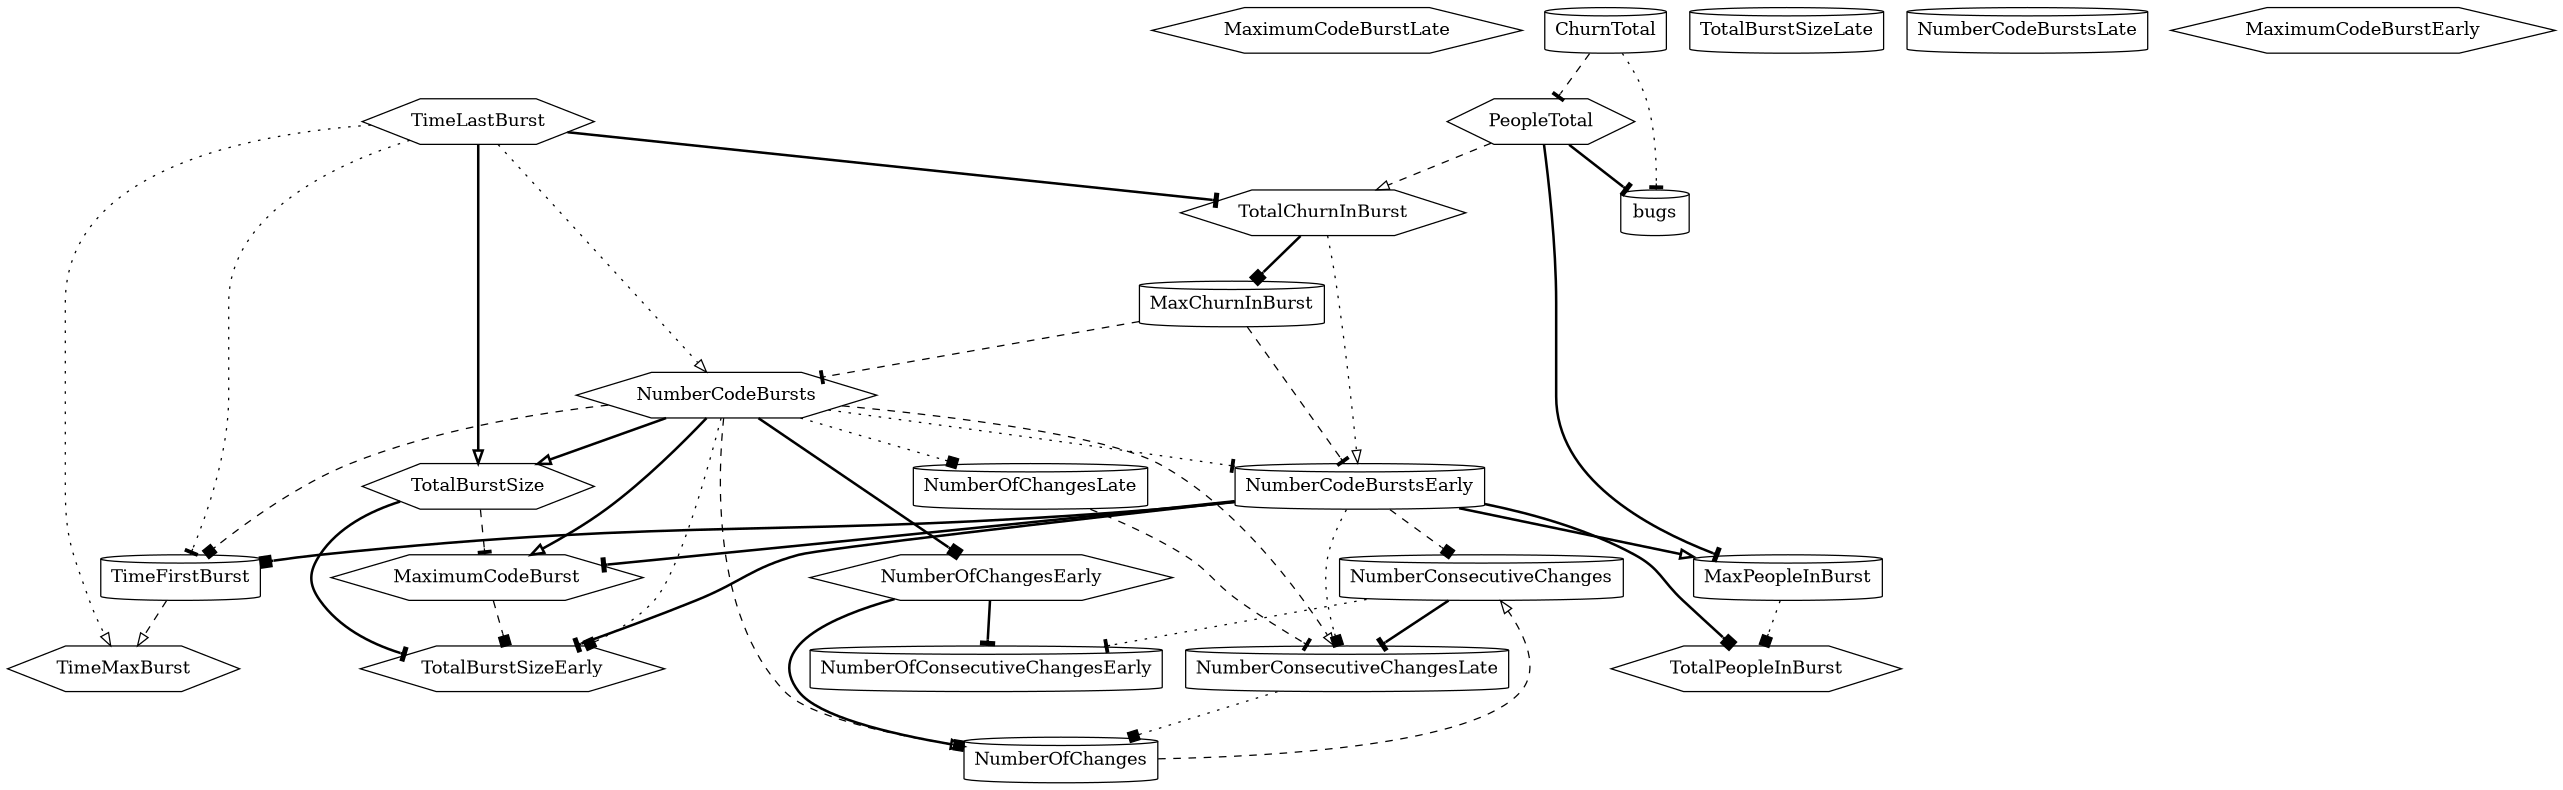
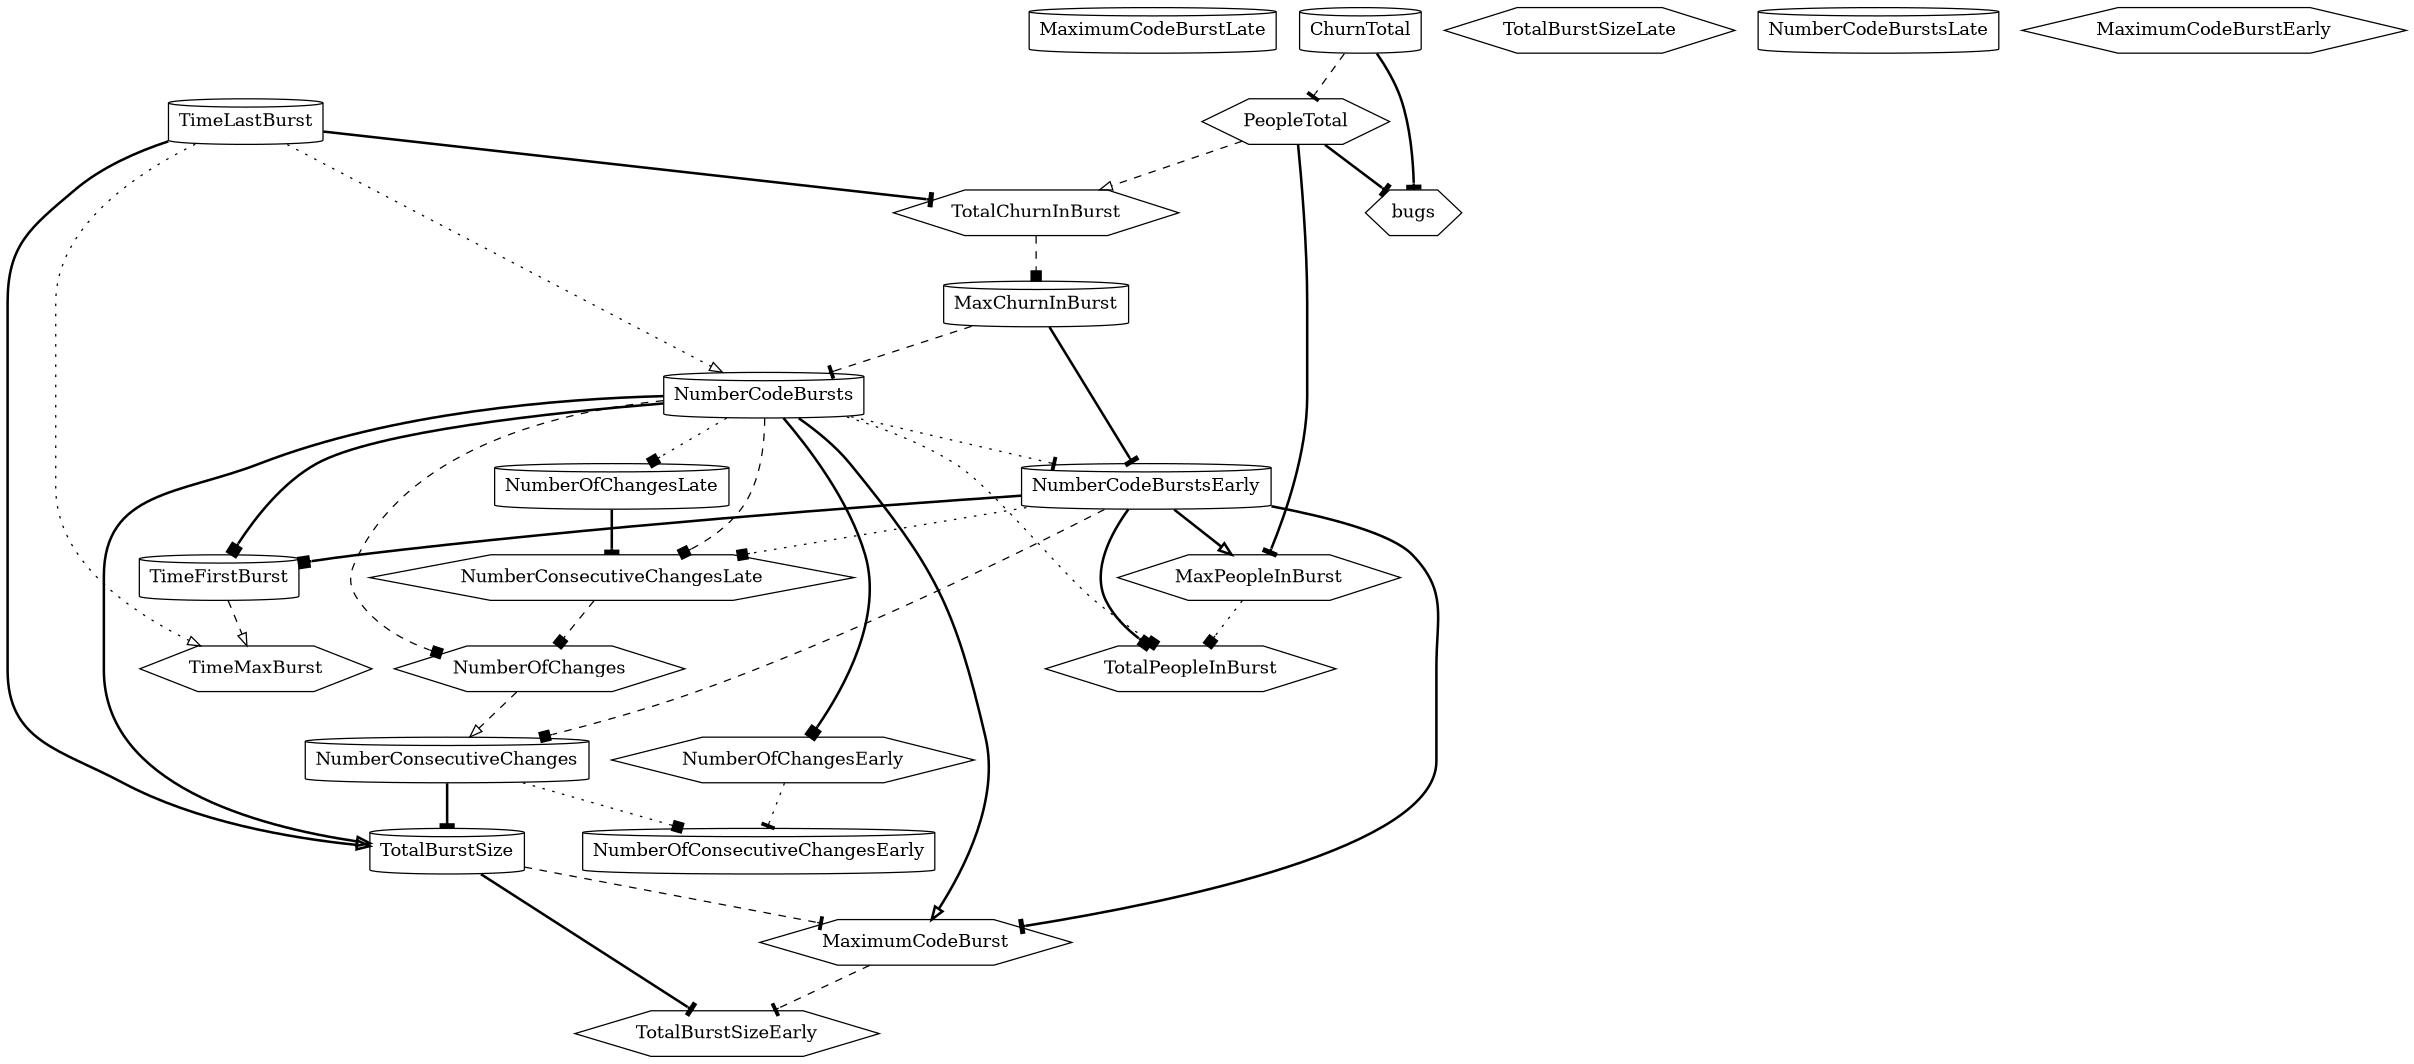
(1337, 30) -> (1153, 30)
(1787, 30) -> (1590, 30)
(1650, 115) -> (1406, 115)
(478, 122) -> (246, 122)
(1655, 213) -> (1414, 213)
(1282, 254) -> (1036, 252)
(229, 299) -> none
(1344, 343) -> none
(1294, 392) -> (1090, 392)
(727, 395) -> (764, 395)
(401, 446) -> (432, 431)
(1161, 465) -> (749, 496)
(478, 486) -> (447, 851)
(682, 545) -> (1014, 518)
(816, 552) -> none
(1202, 568) -> (612, 537)
(1788, 578) -> (1259, 578)
(498, 617) -> (824, 987)
(989, 620) -> (777, 803)
(1417, 621) -> (447, 803)
(1239, 622) -> (597, 804)
(1347, 669) -> (612, 578)
(801, 693) -> none
(1209, 713) -> (580, 618)
(1061, 760) -> (540, 669)
